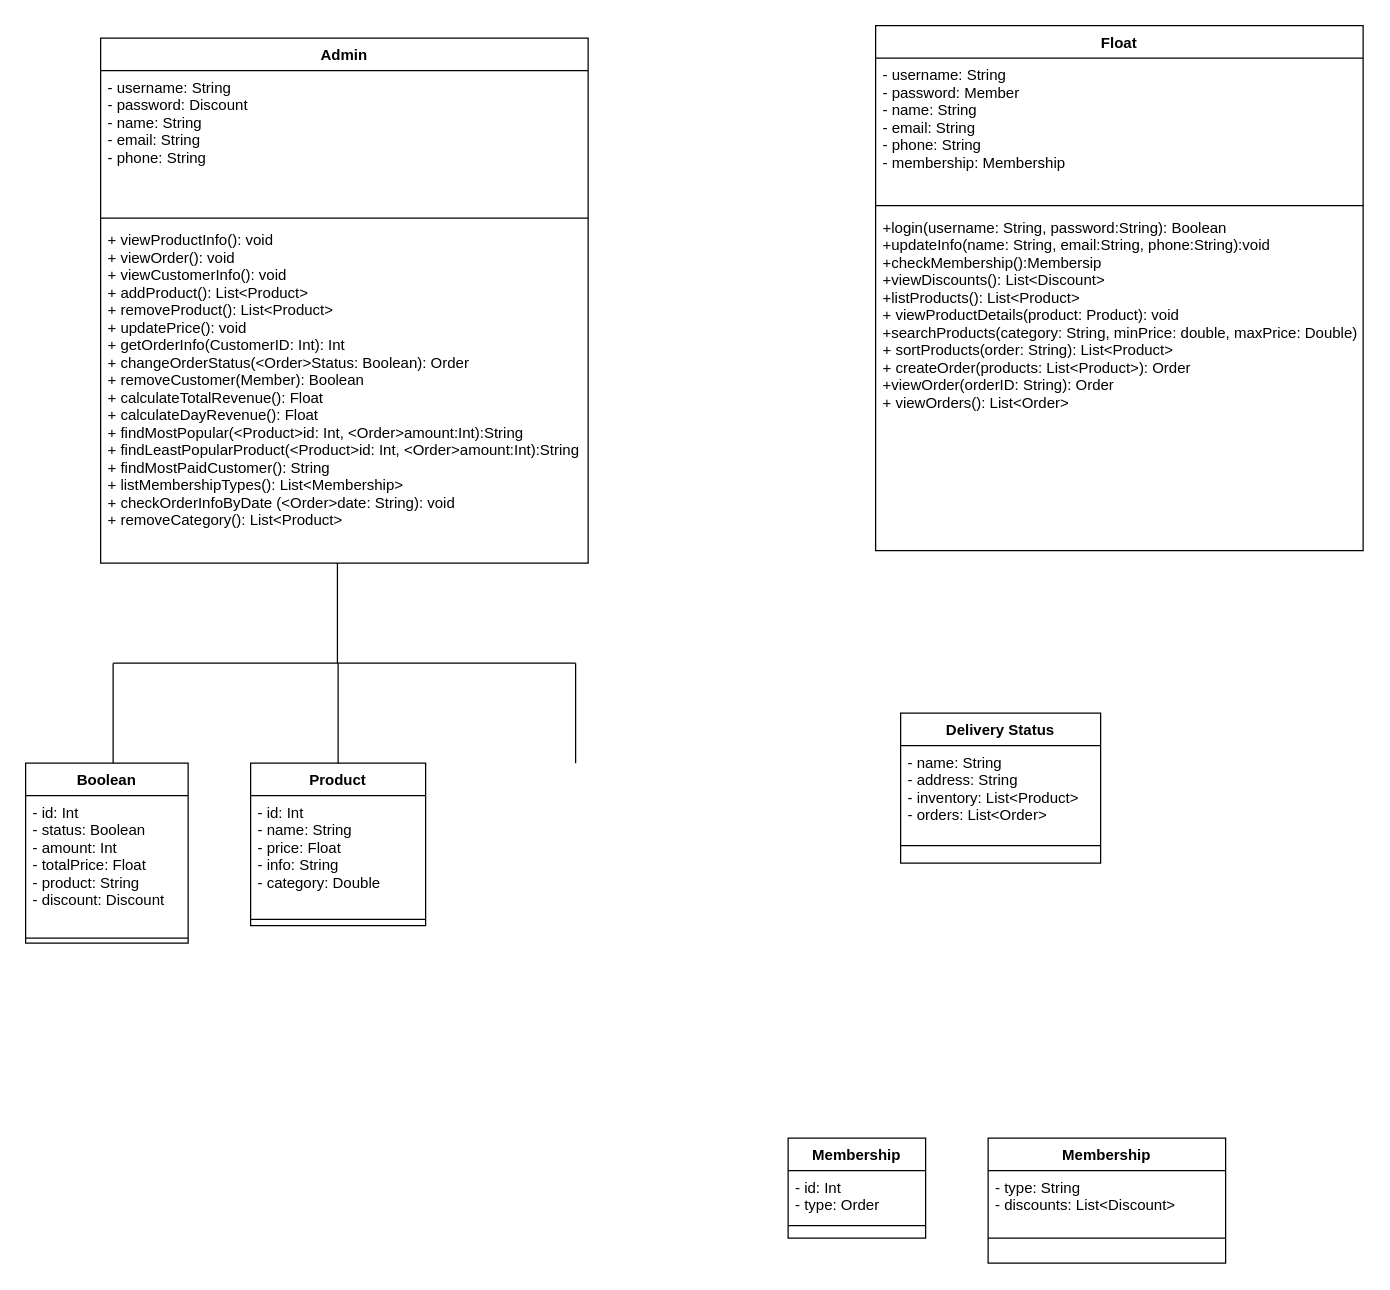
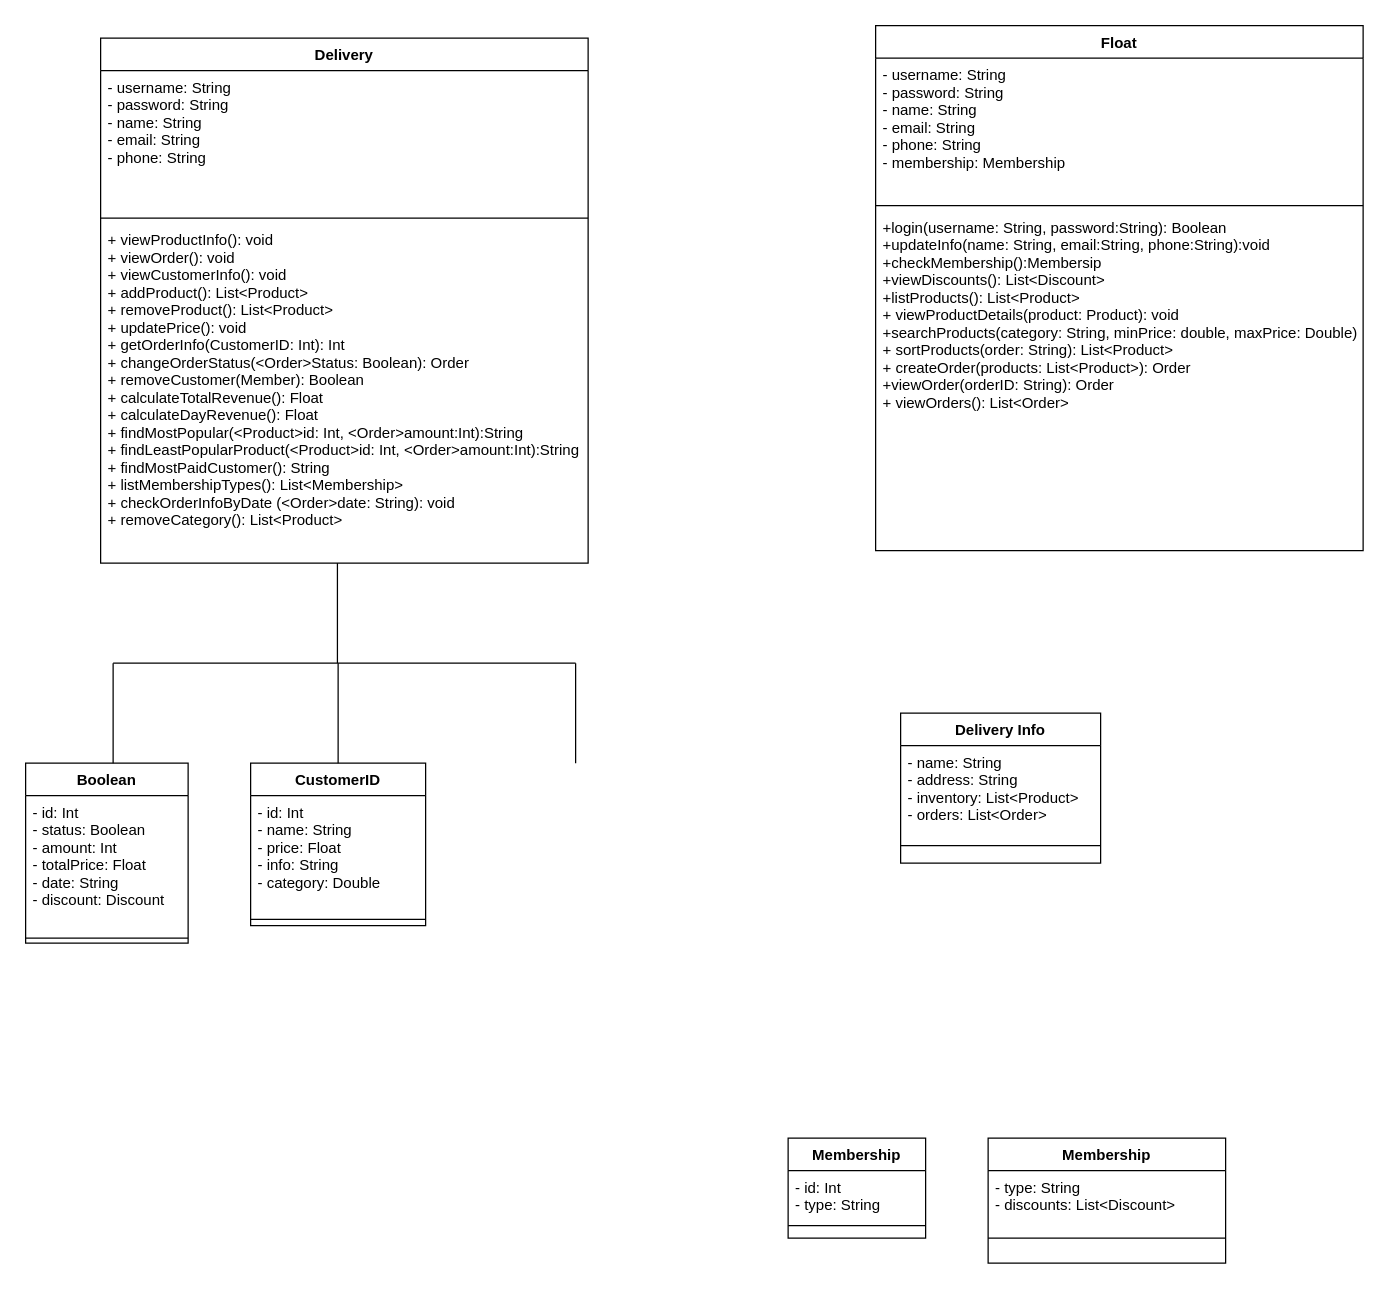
(344, 55) -> (344, 55)
(950, 75) -> (950, 75)
(175, 88) -> (175, 88)
(1000, 730) -> (1000, 730)
(338, 780) -> (338, 780)
(63, 813) -> (63, 813)
(825, 1188) -> (825, 1188)
